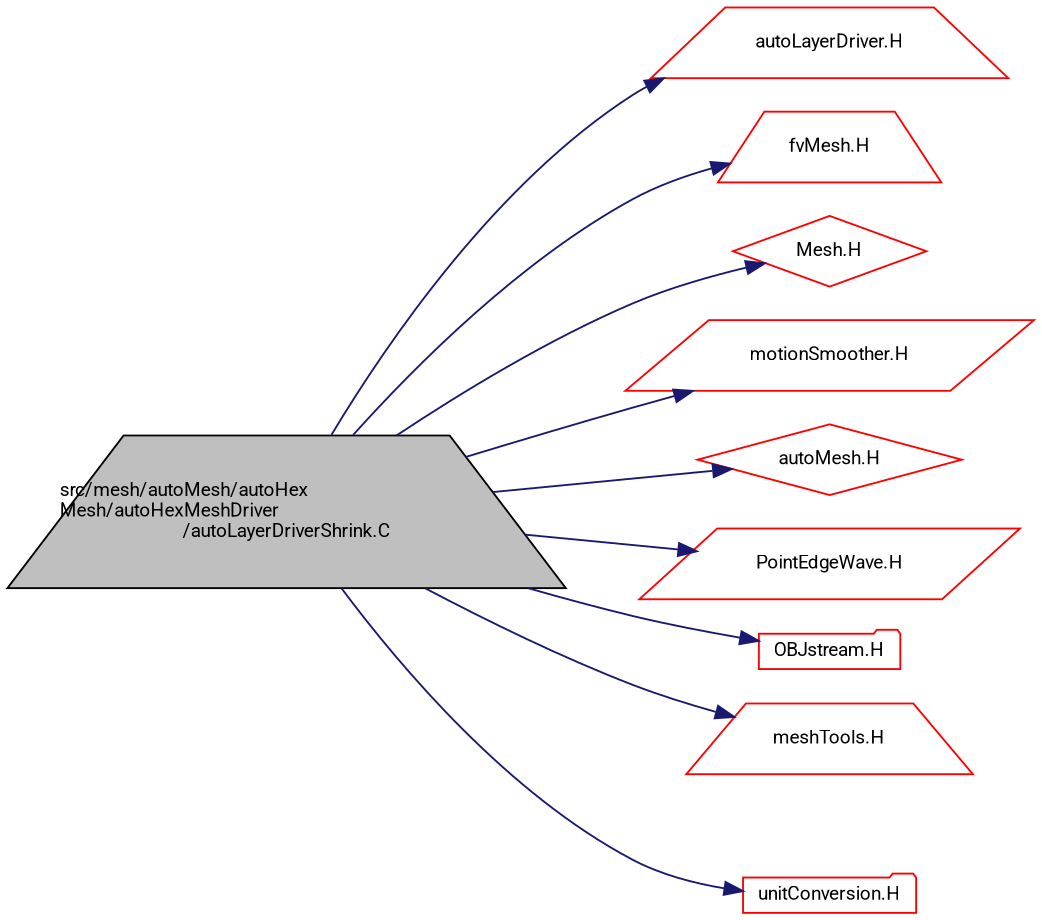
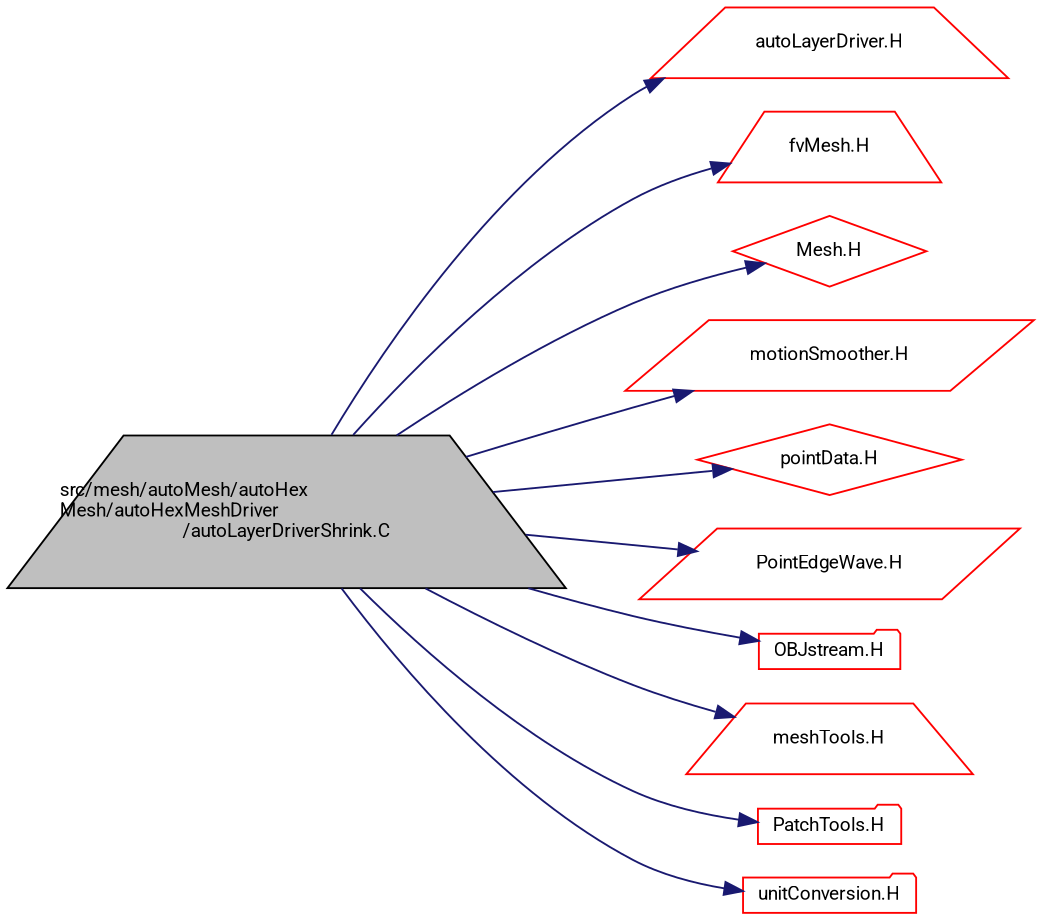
(830, 460) -> (830, 460)
none -> (830, 826)
